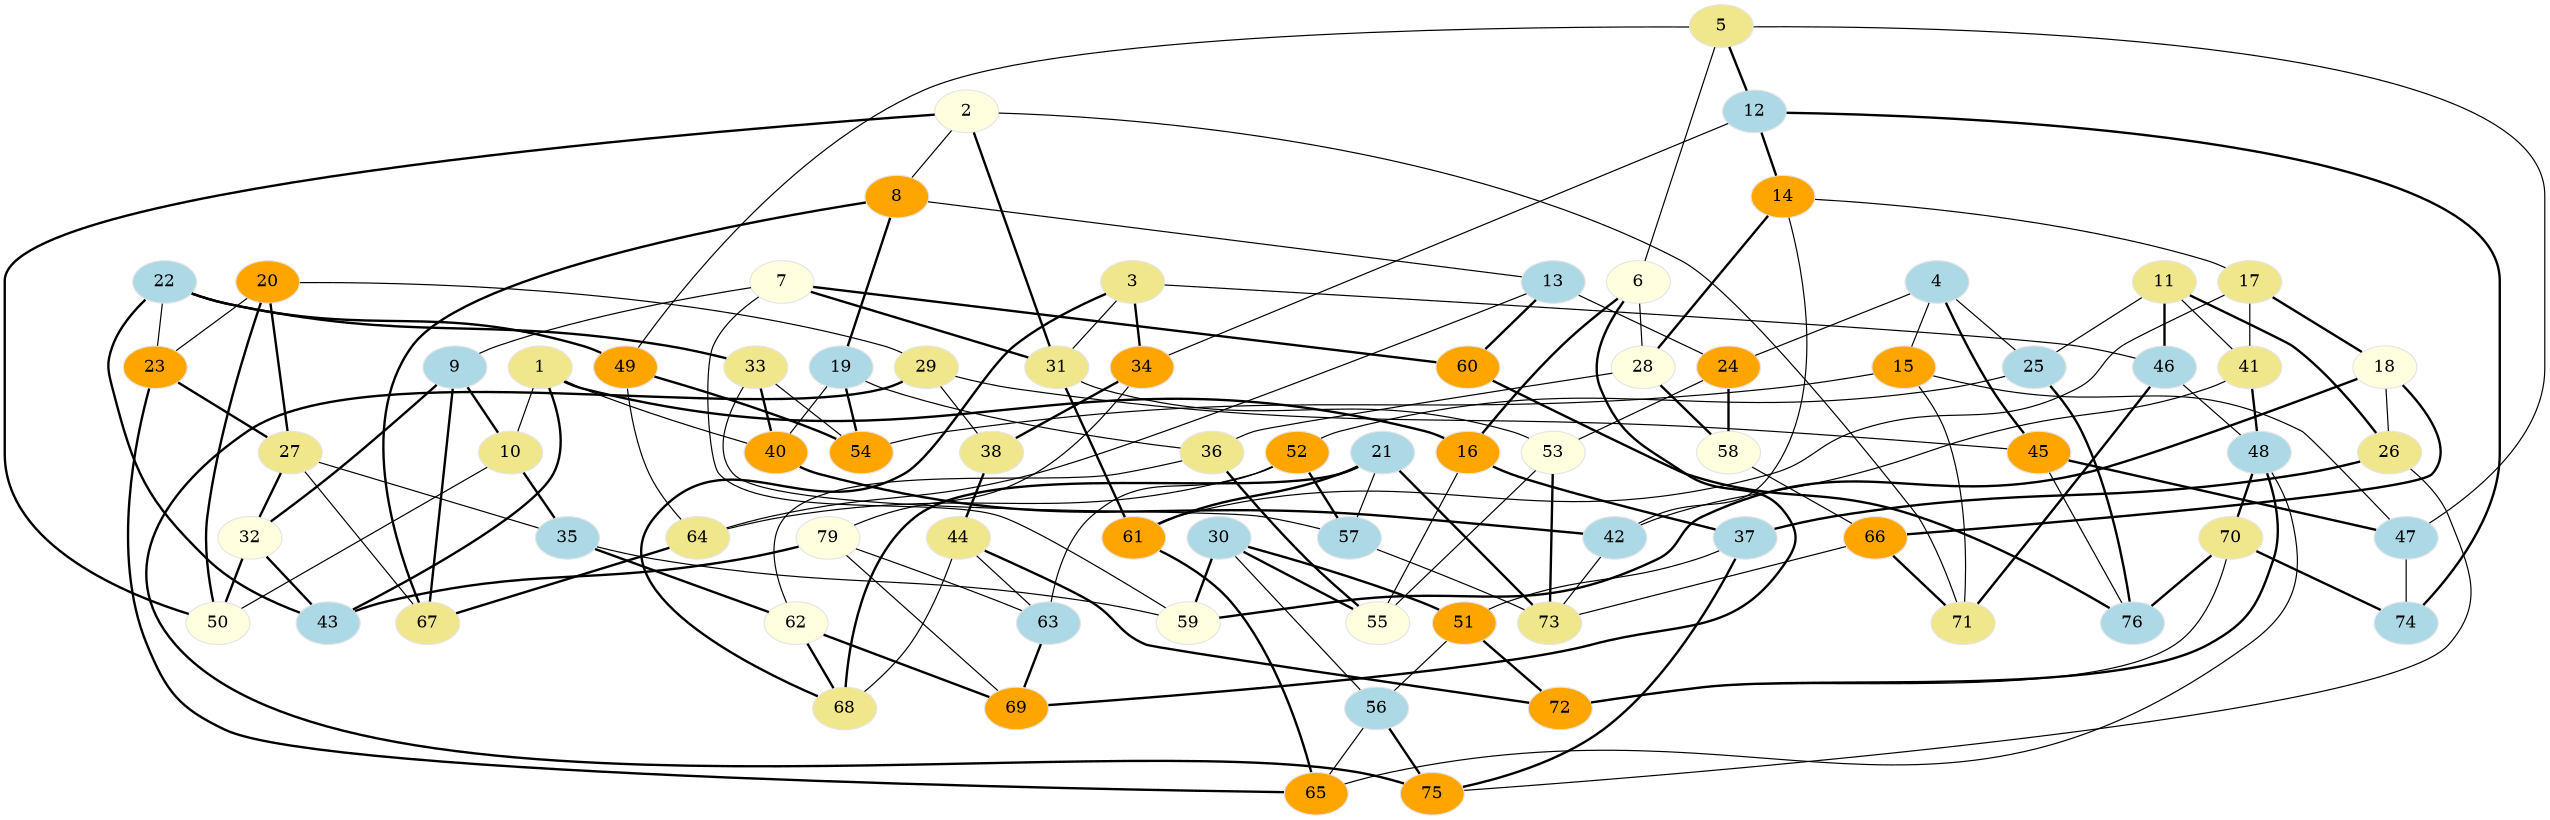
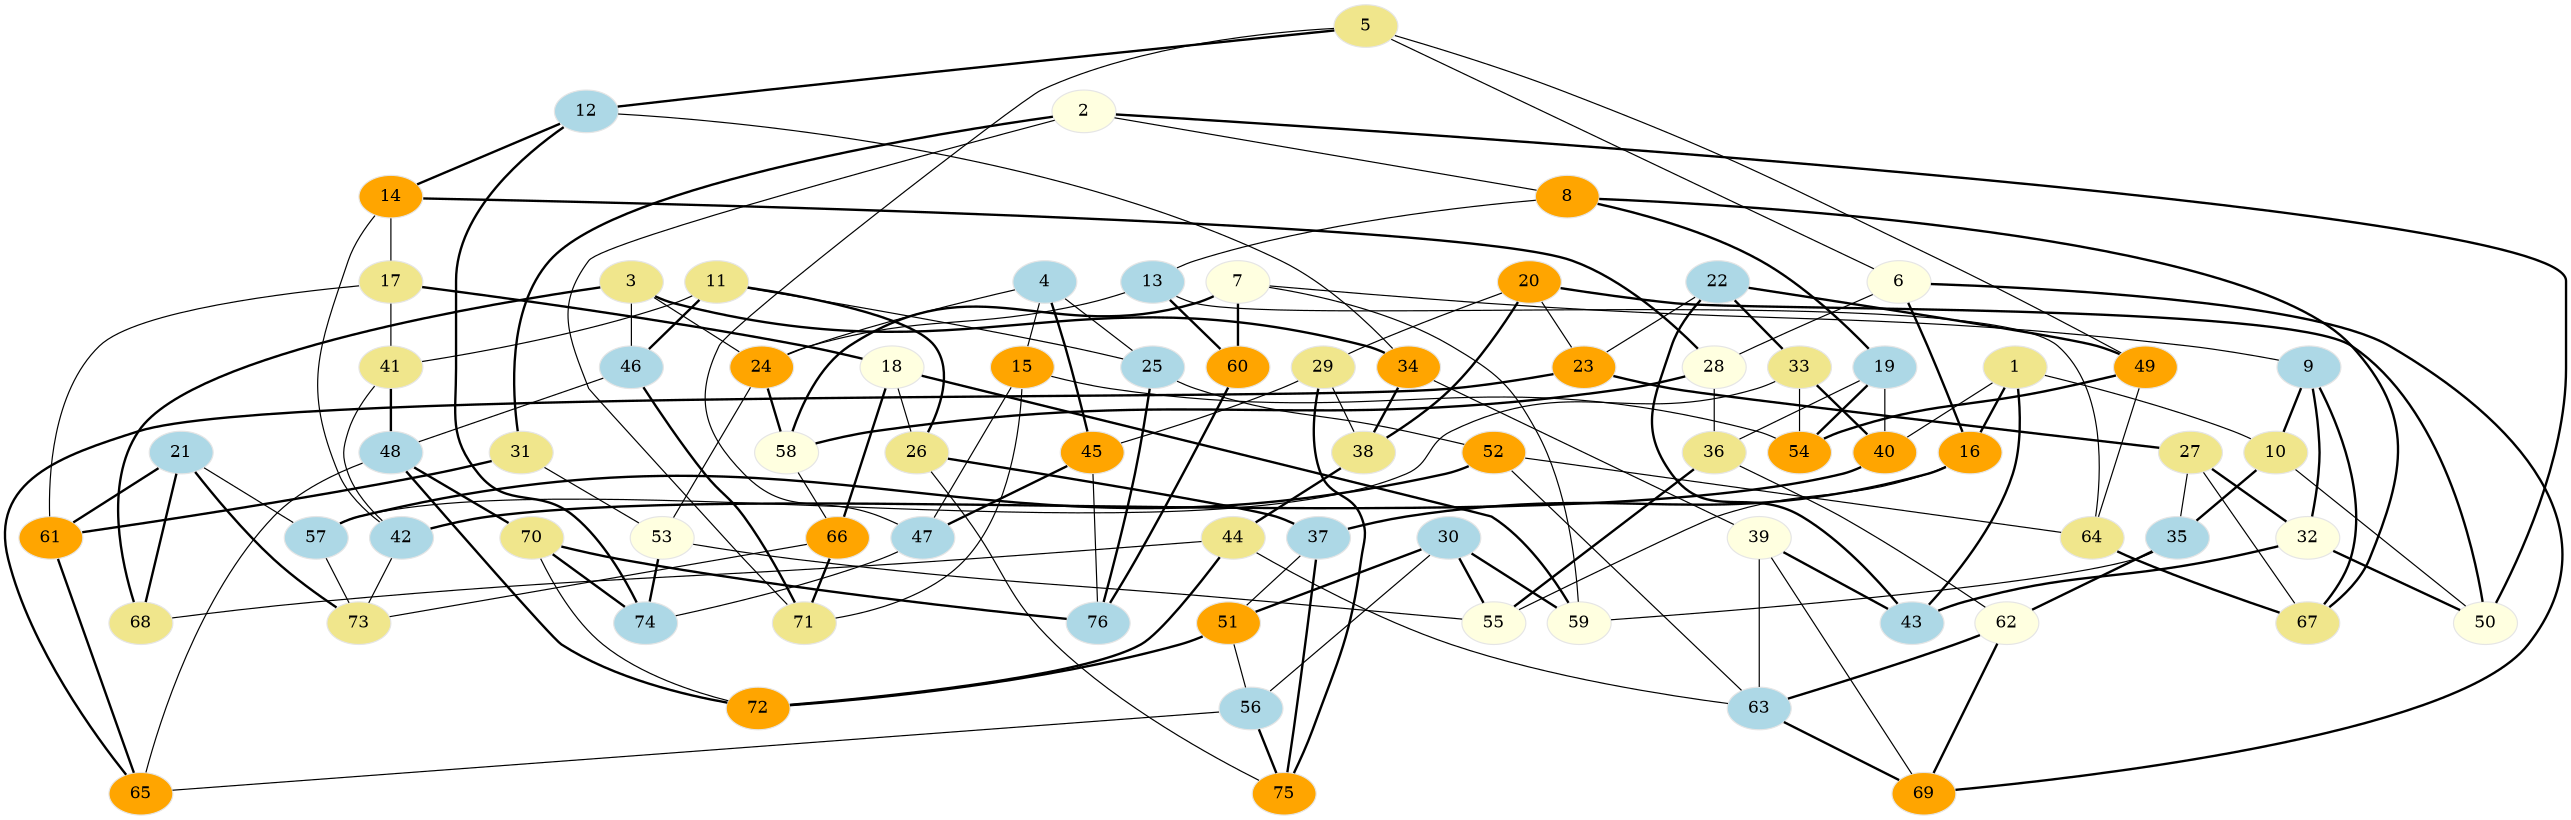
(920, 325) -> (977, 307)
(1091, 328) -> (675, 311)
(279, 367) -> (1461, 378)
(828, 538) -> (1759, 538)
(1551, 538) -> (653, 586)
(820, 666) -> (1884, 668)
